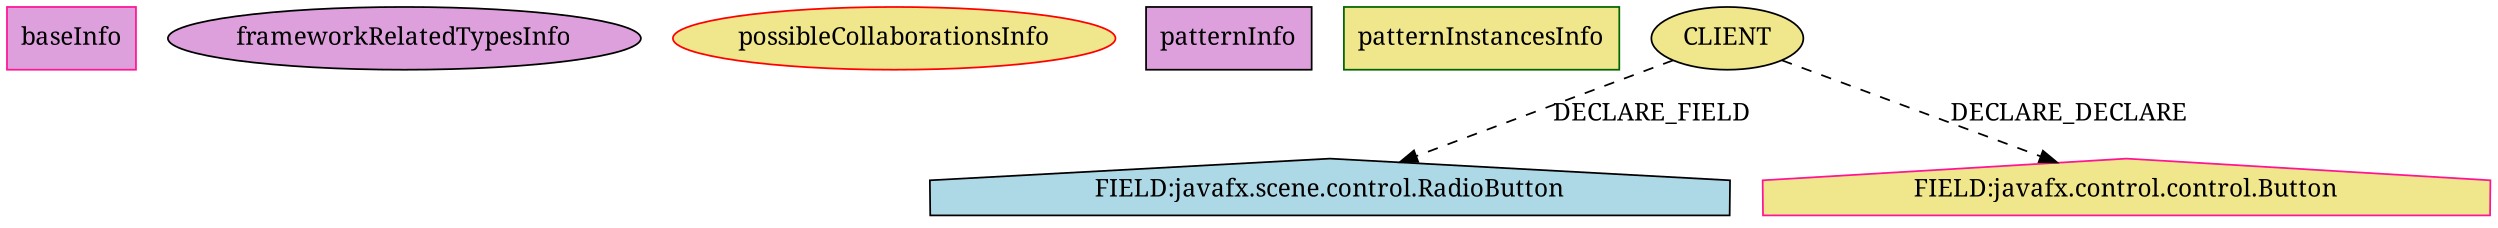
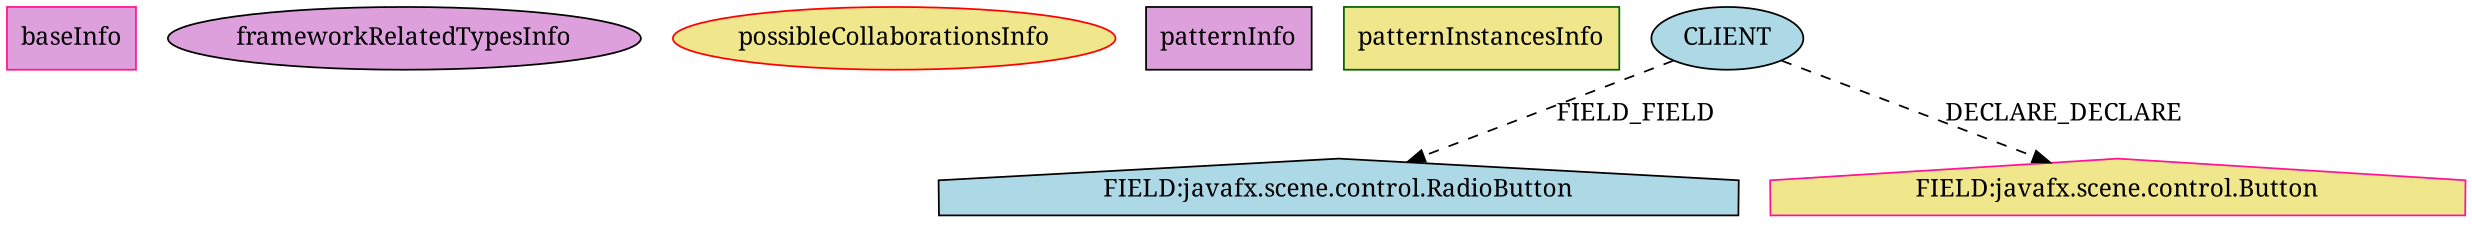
(1727, 38) -> (1727, 38)
(1652, 114) -> (1636, 114)
(2127, 190) -> (2118, 190)
